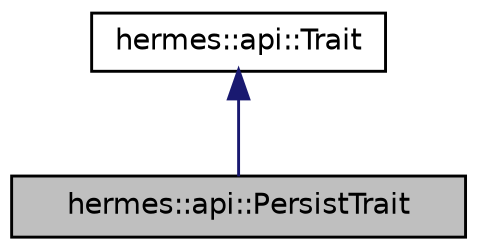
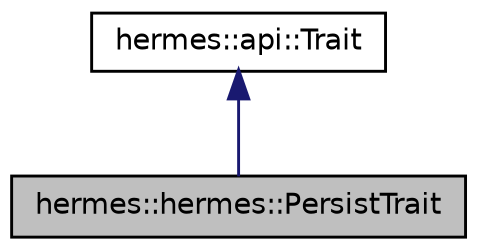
(239, 207) -> (239, 207)
